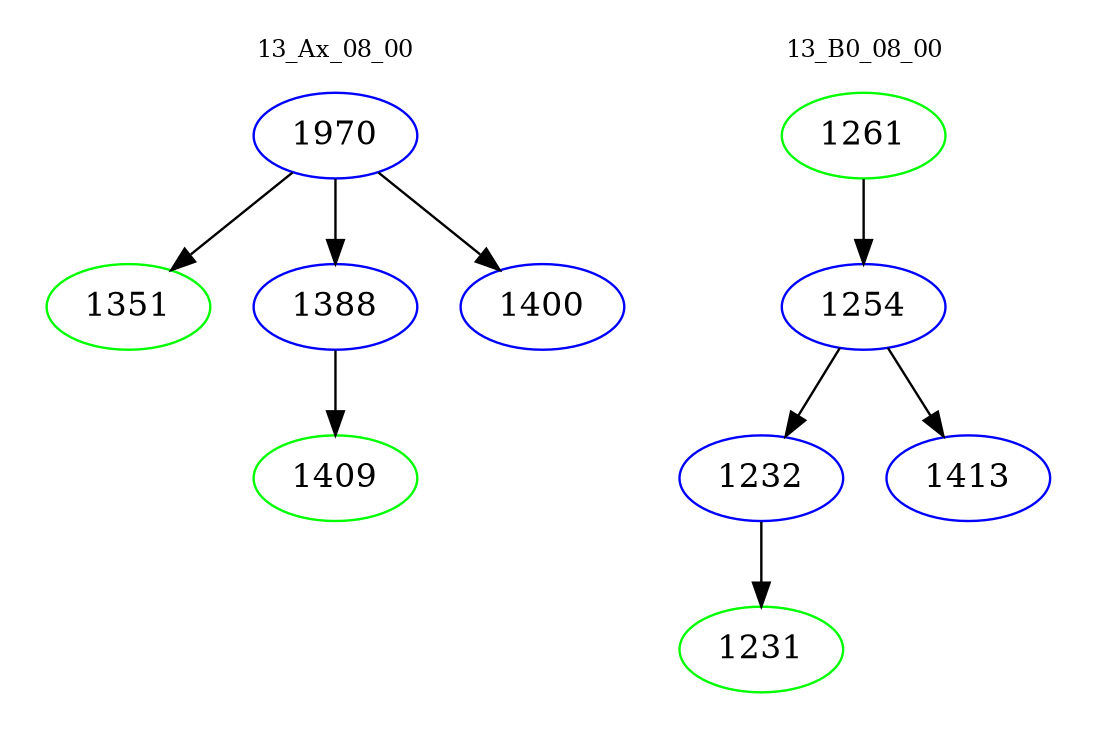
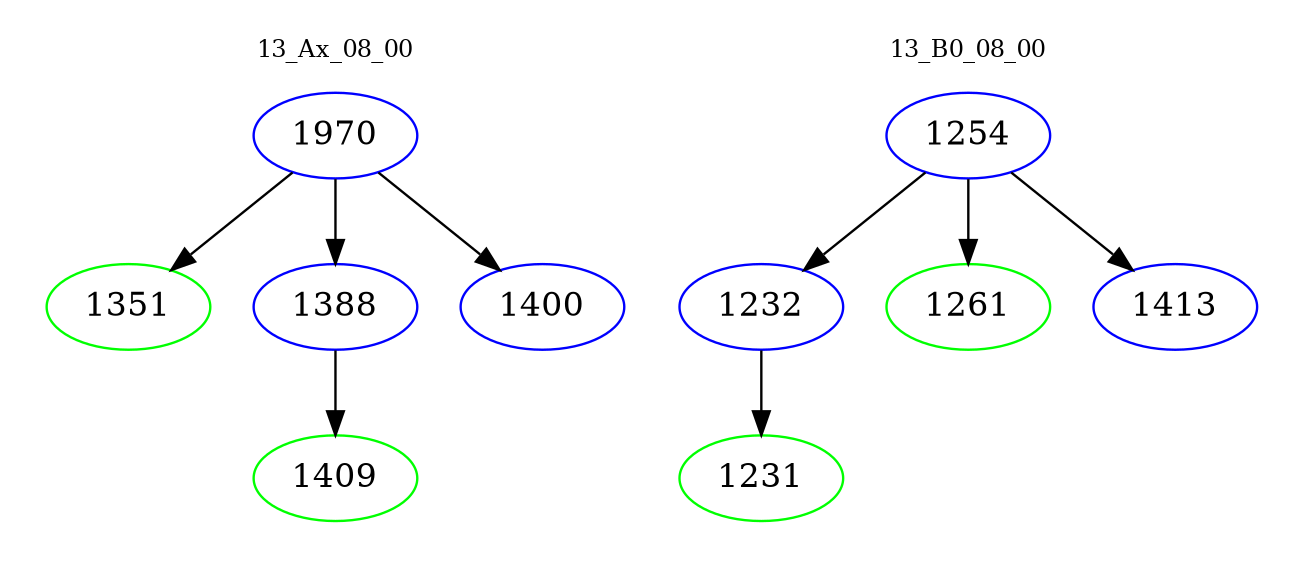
(864, 210) -> (968, 210)
